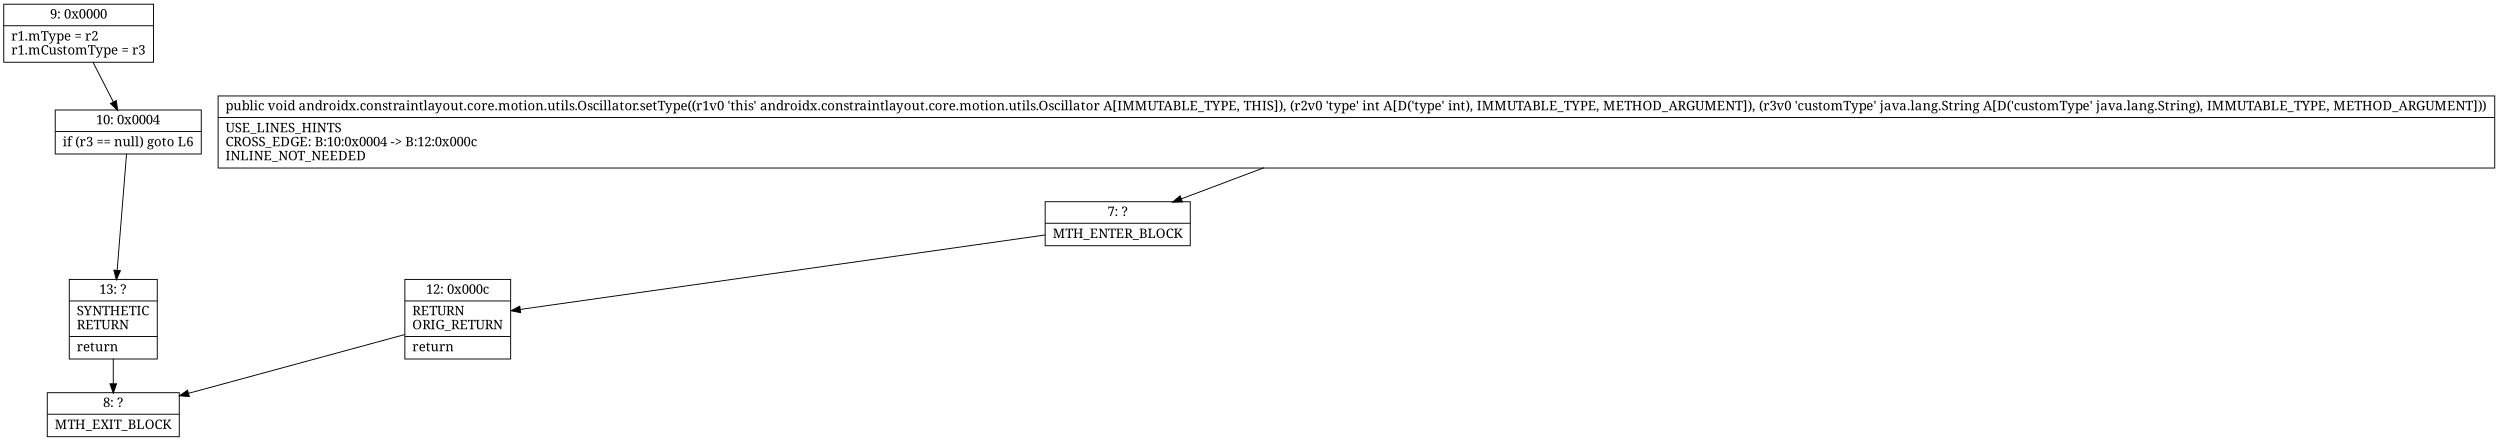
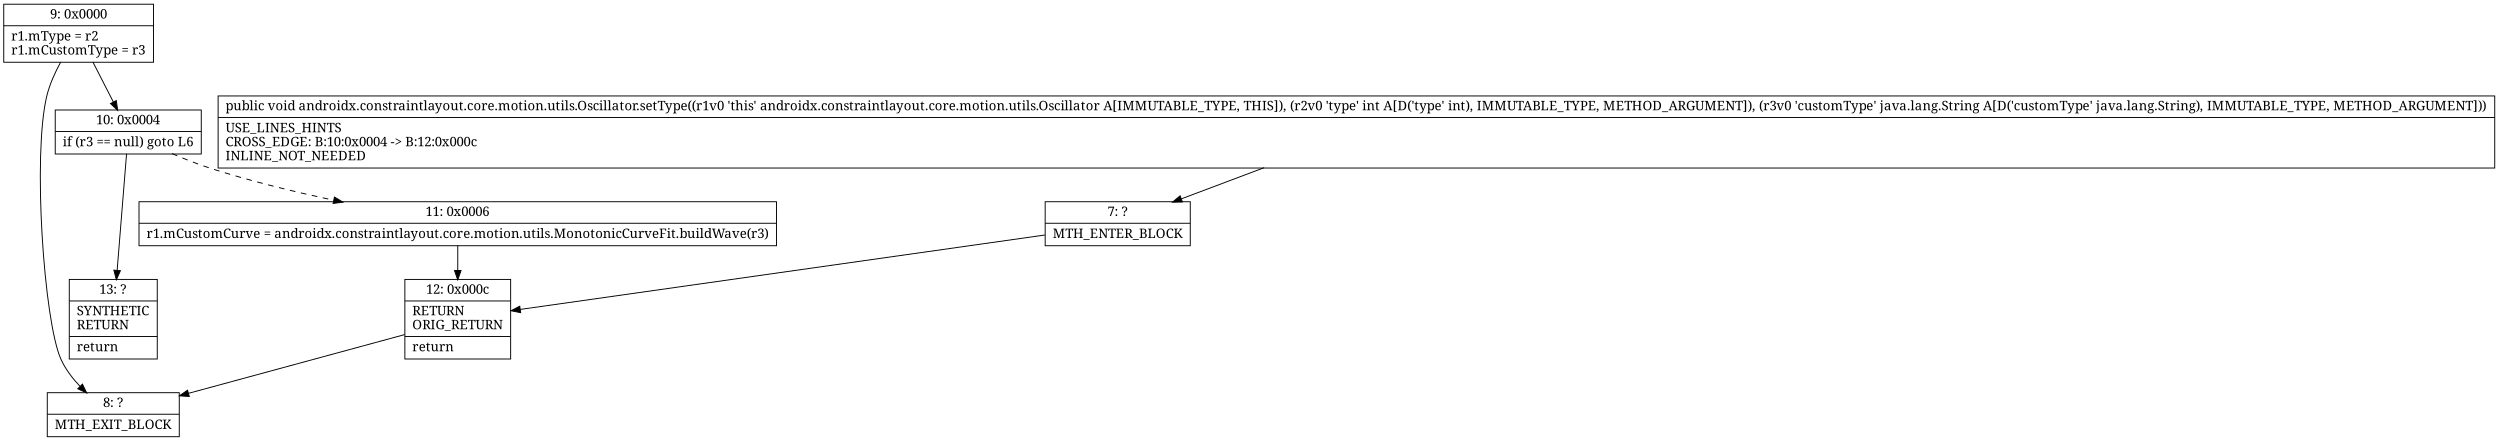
none -> (458, 224)
(113, 371) -> (42, 227)
